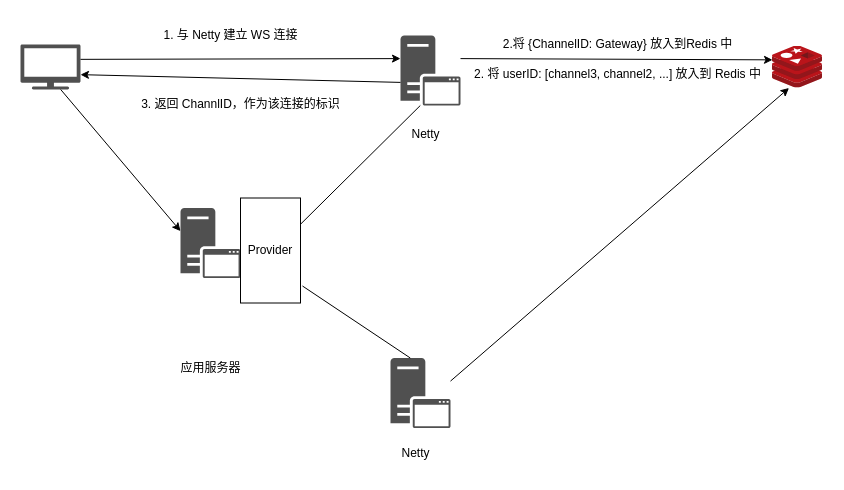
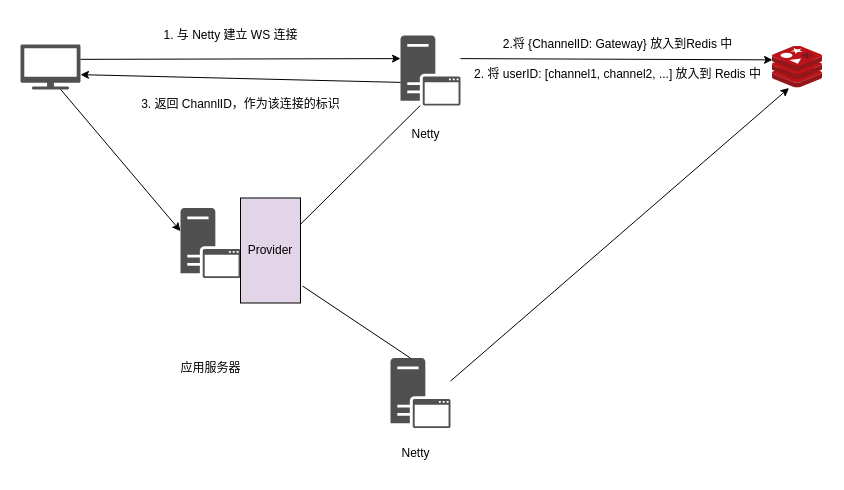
(618, 75) -> (618, 75)
(271, 251) -> (271, 251)
